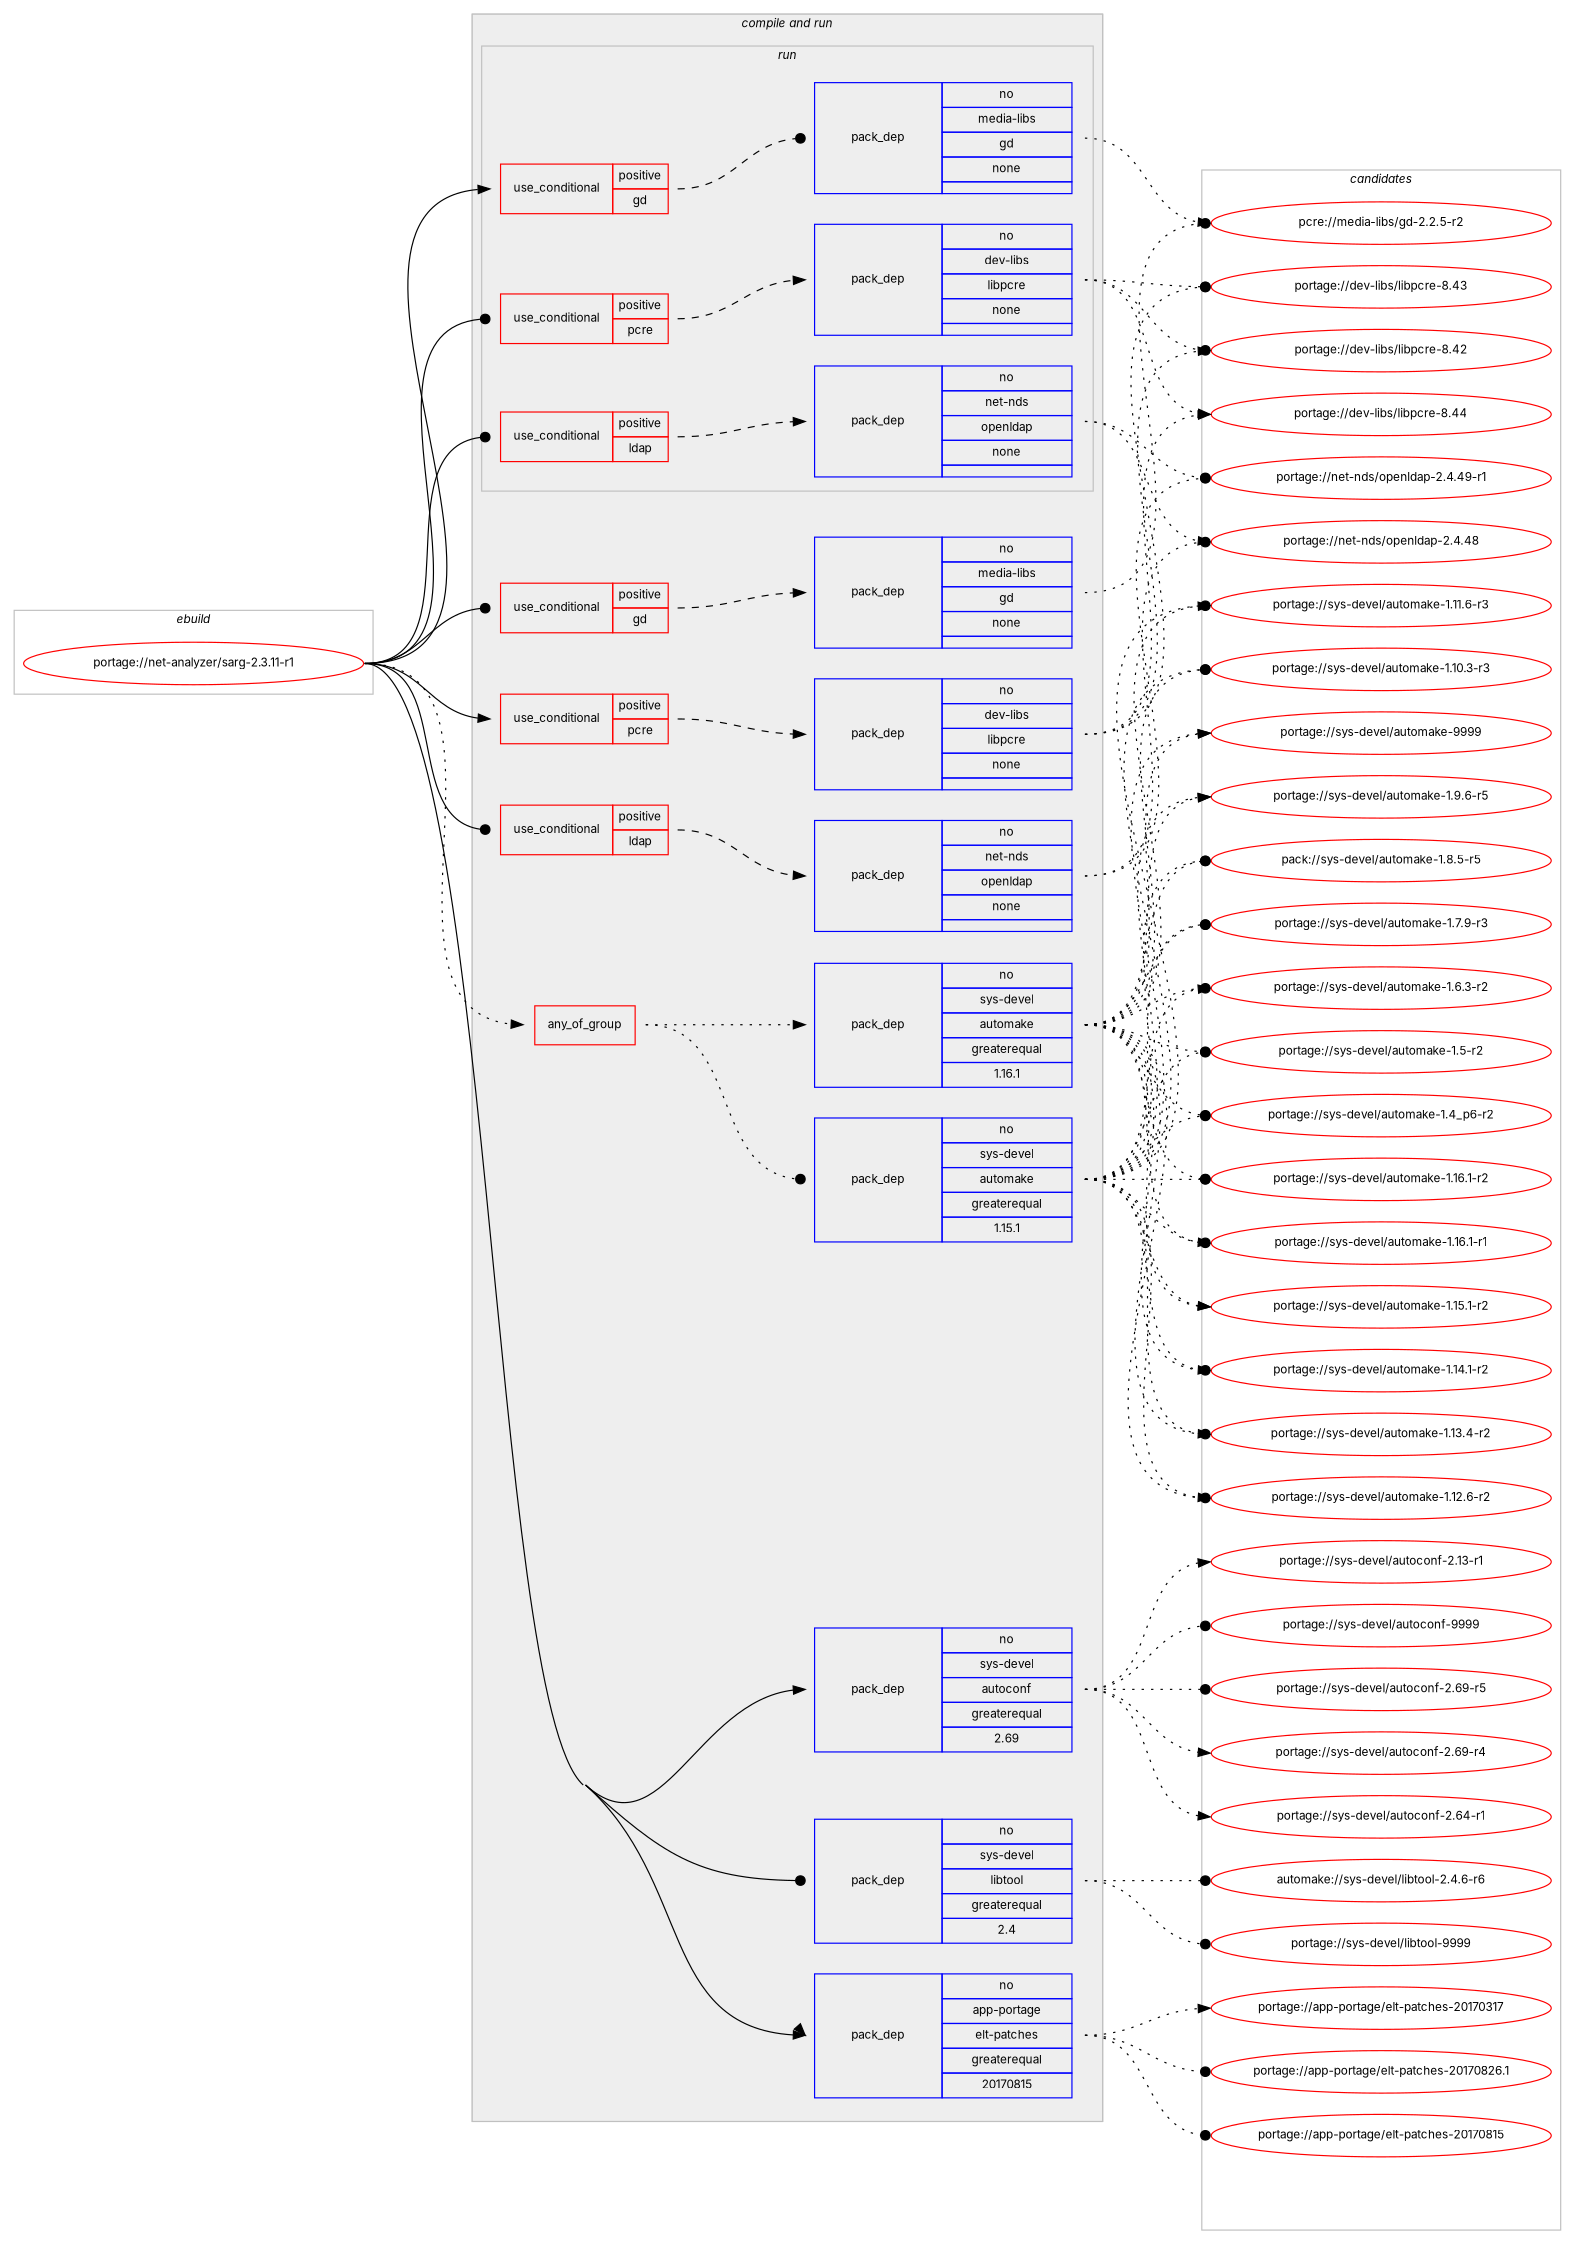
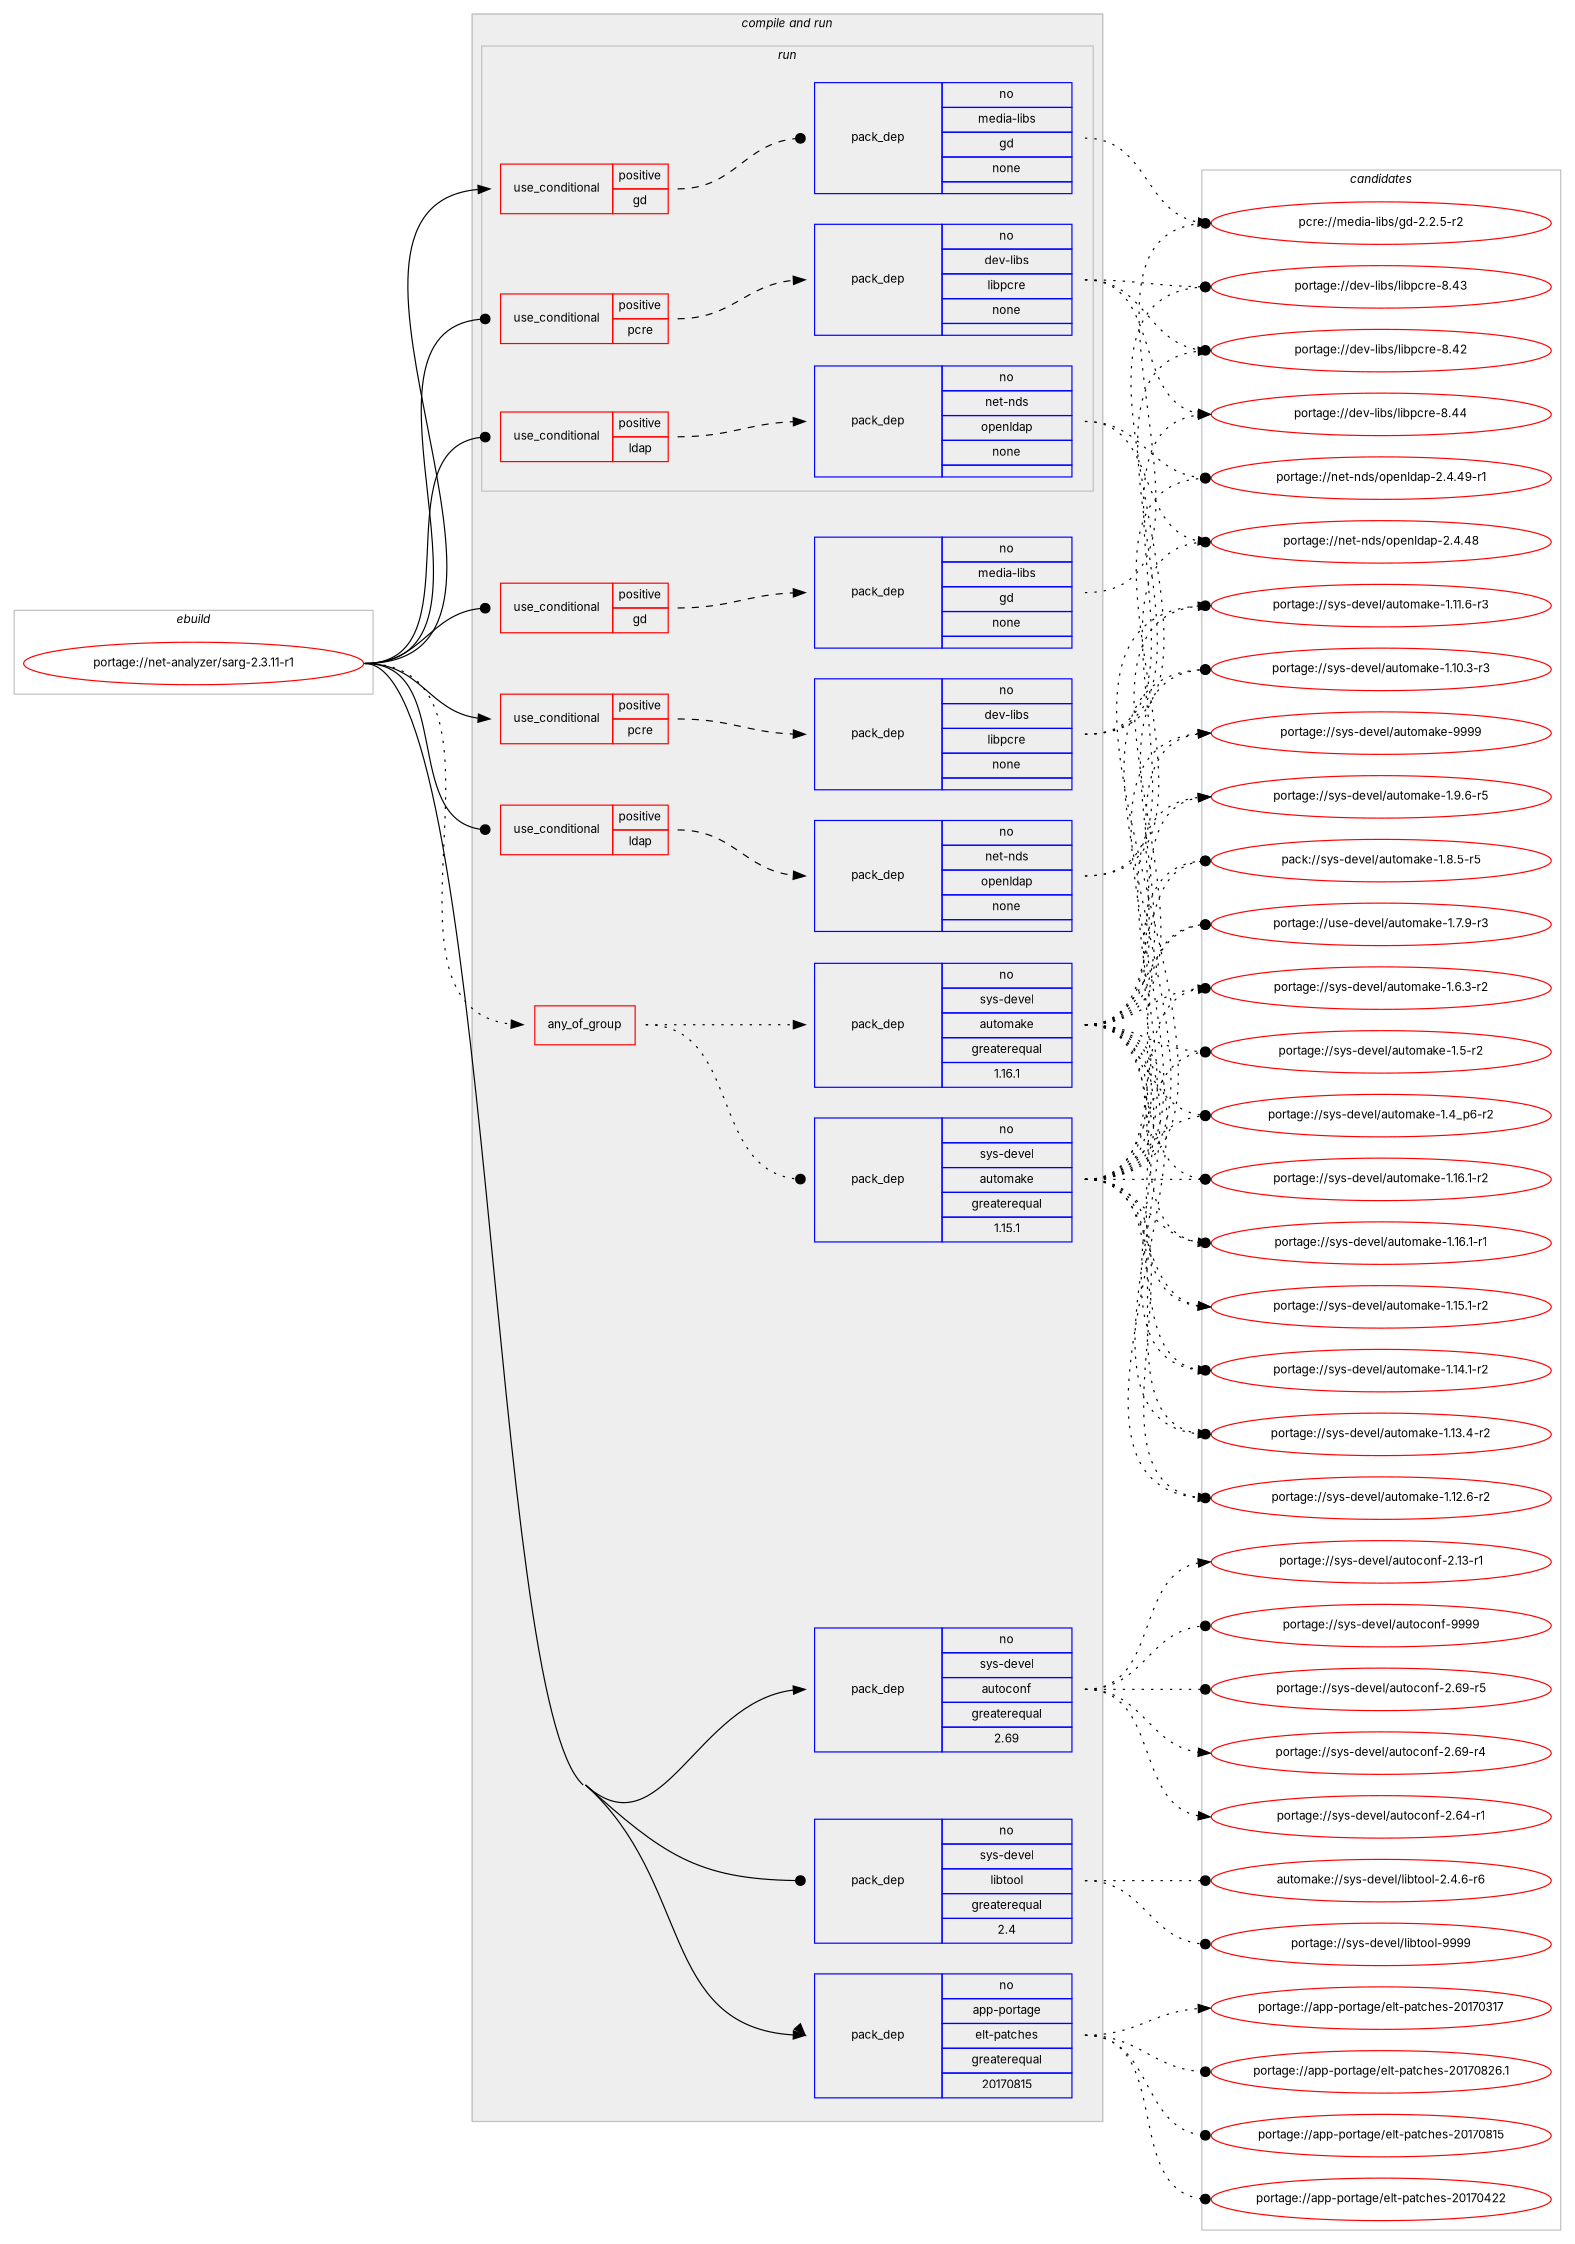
(1381, 924) -> (1381, 924)
none -> (1381, 2199)
